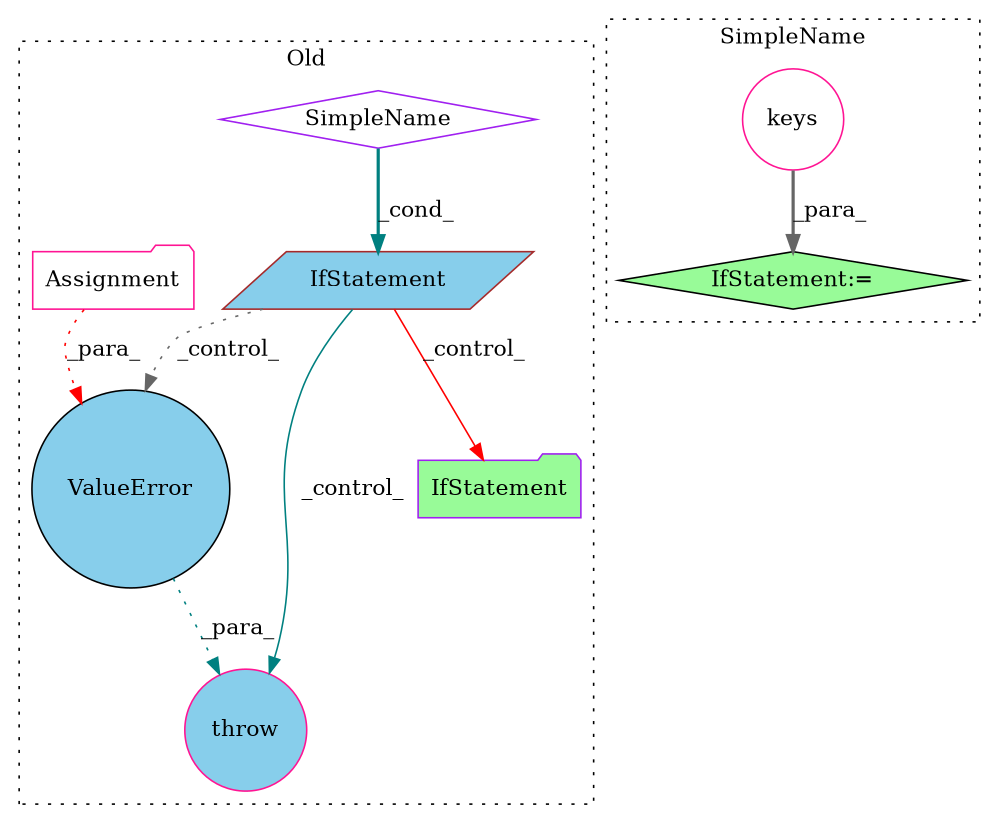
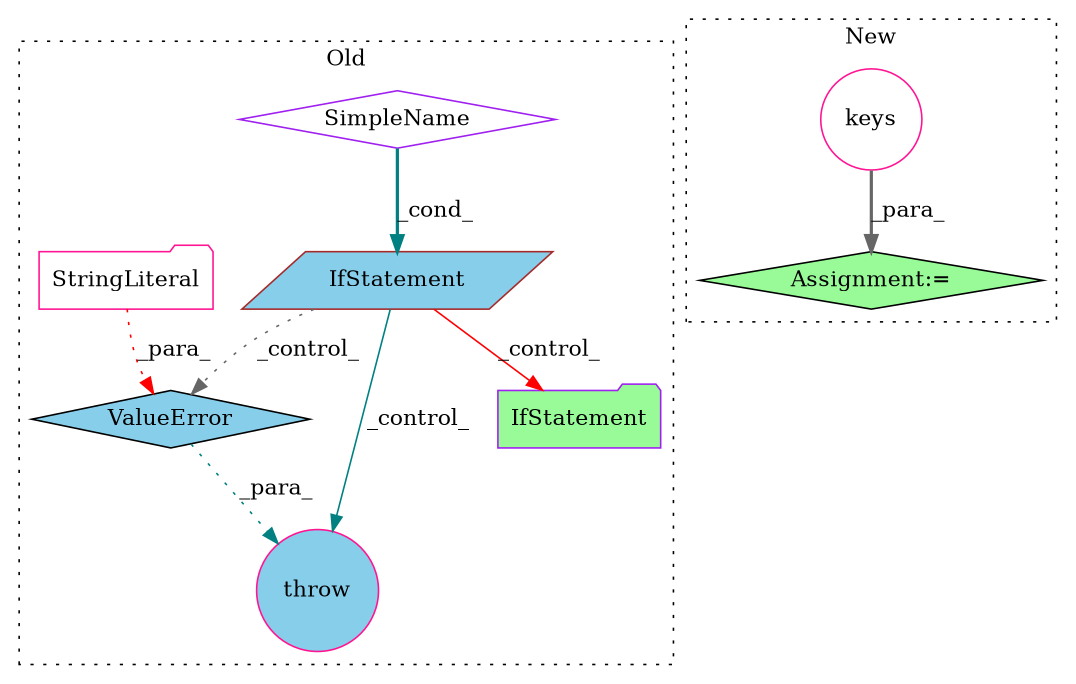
(793, 38) -> (871, 38)
(113, 280) -> (126, 280)
(793, 280) -> (871, 280)
(131, 489) -> (171, 419)
